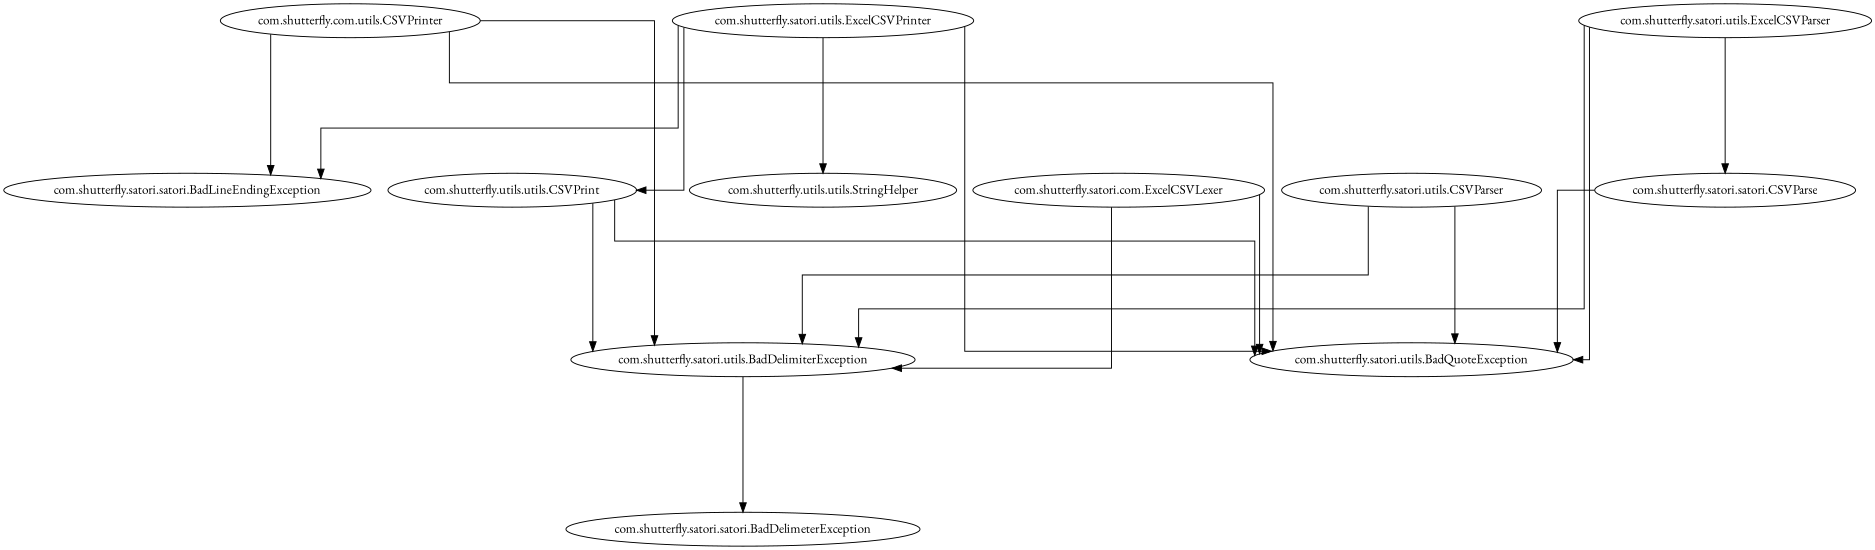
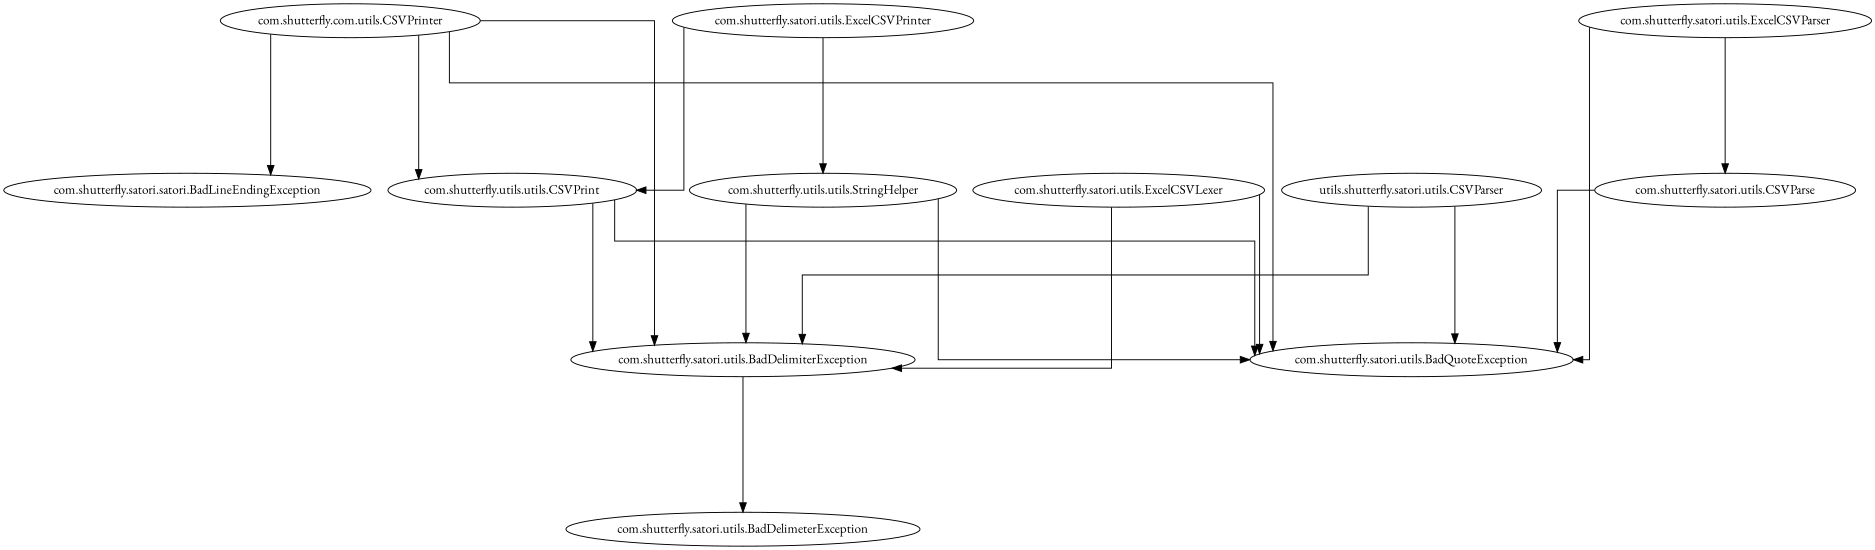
none -> (419, 102)
(530, 128) -> none
(1119, 190) -> (1119, 190)
(1412, 190) -> (1412, 190)
(1725, 190) -> (1725, 190)
(1349, 309) -> (746, 269)
(965, 337) -> (1009, 360)
(743, 529) -> (743, 529)
